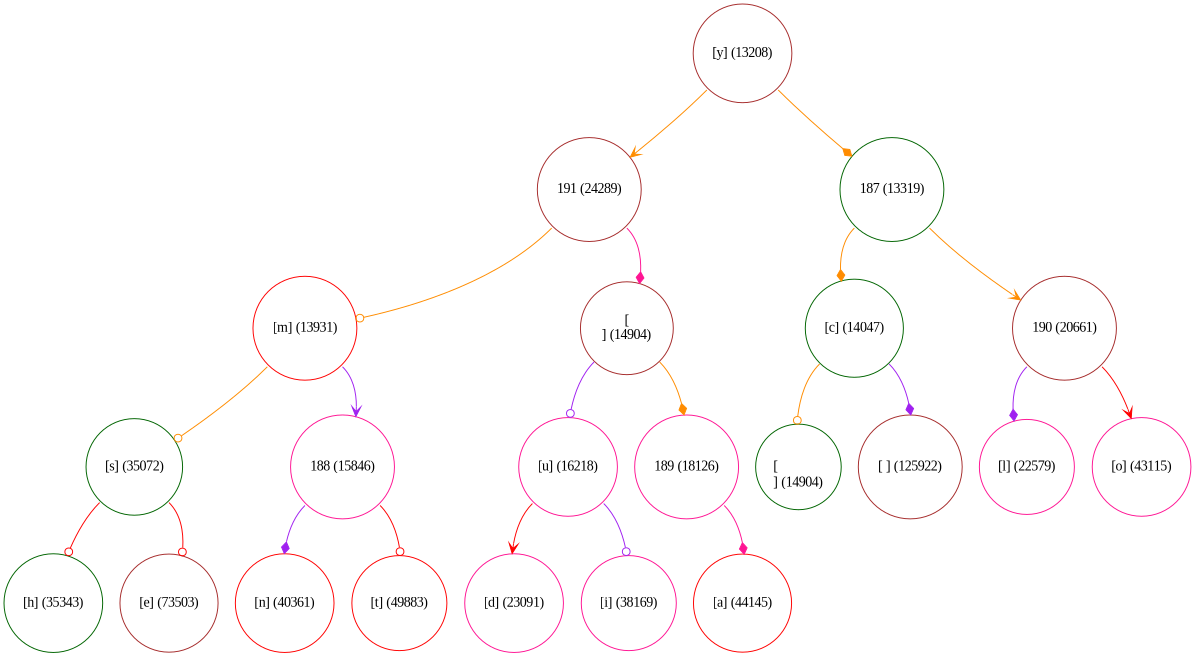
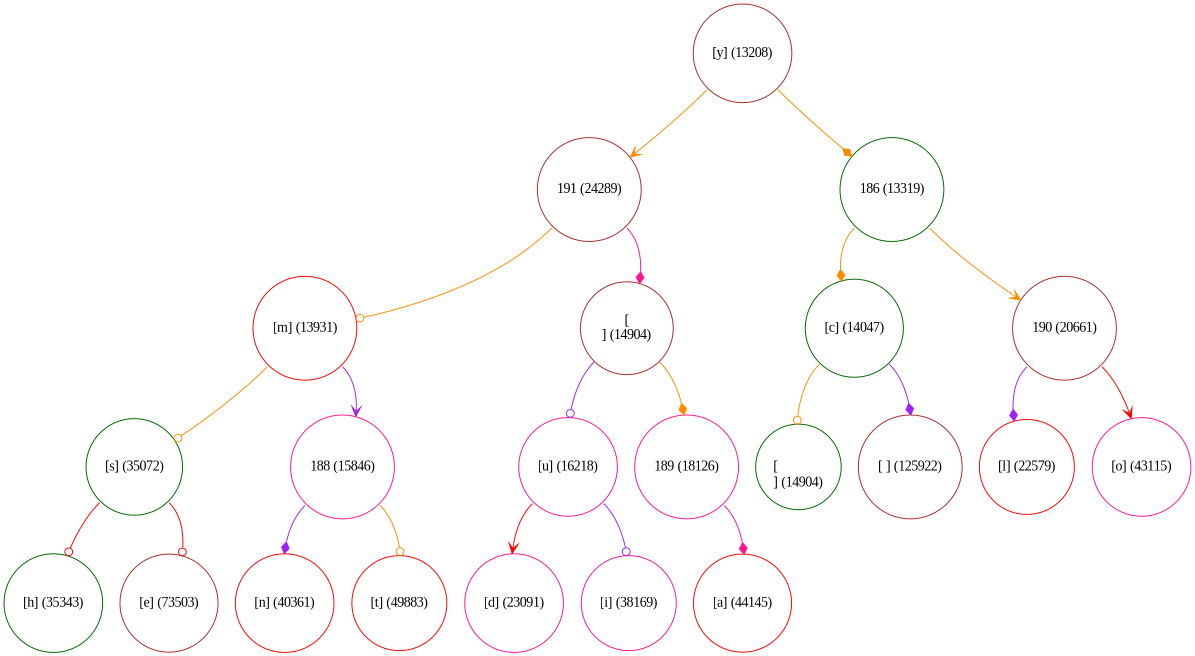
(892, 190) -> (892, 190)
(1027, 467) -> (1027, 467)
(393, 525) -> (393, 525)
